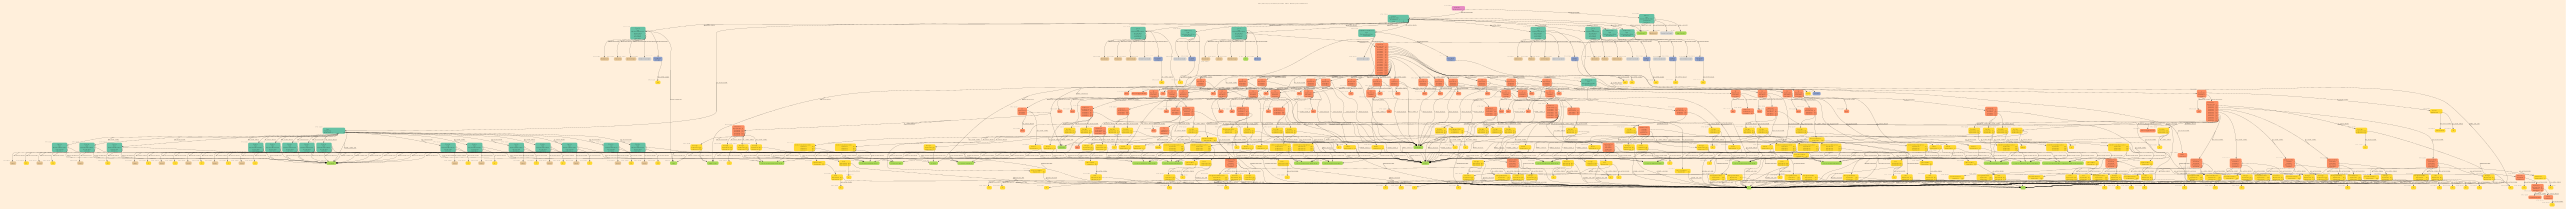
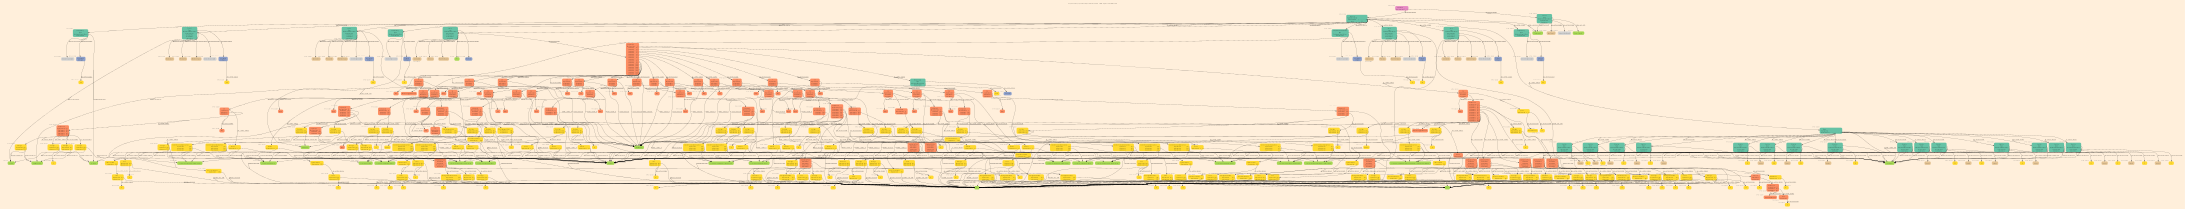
(1509, 174) -> (908, 187)
